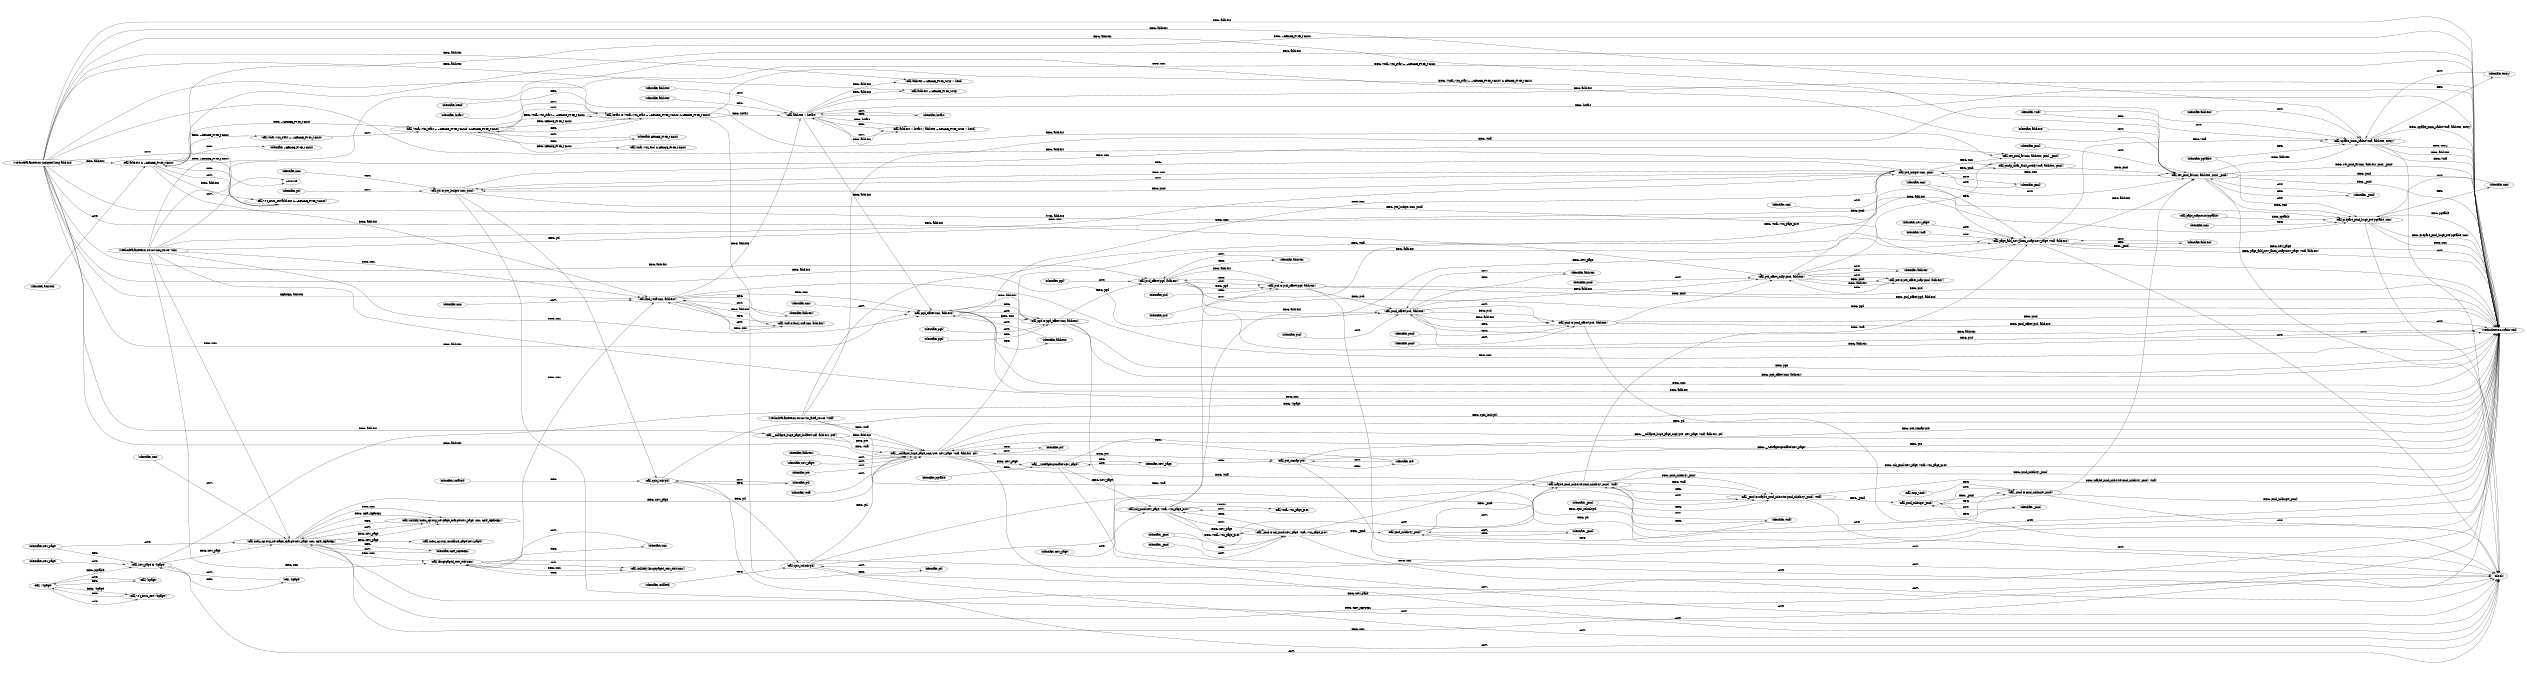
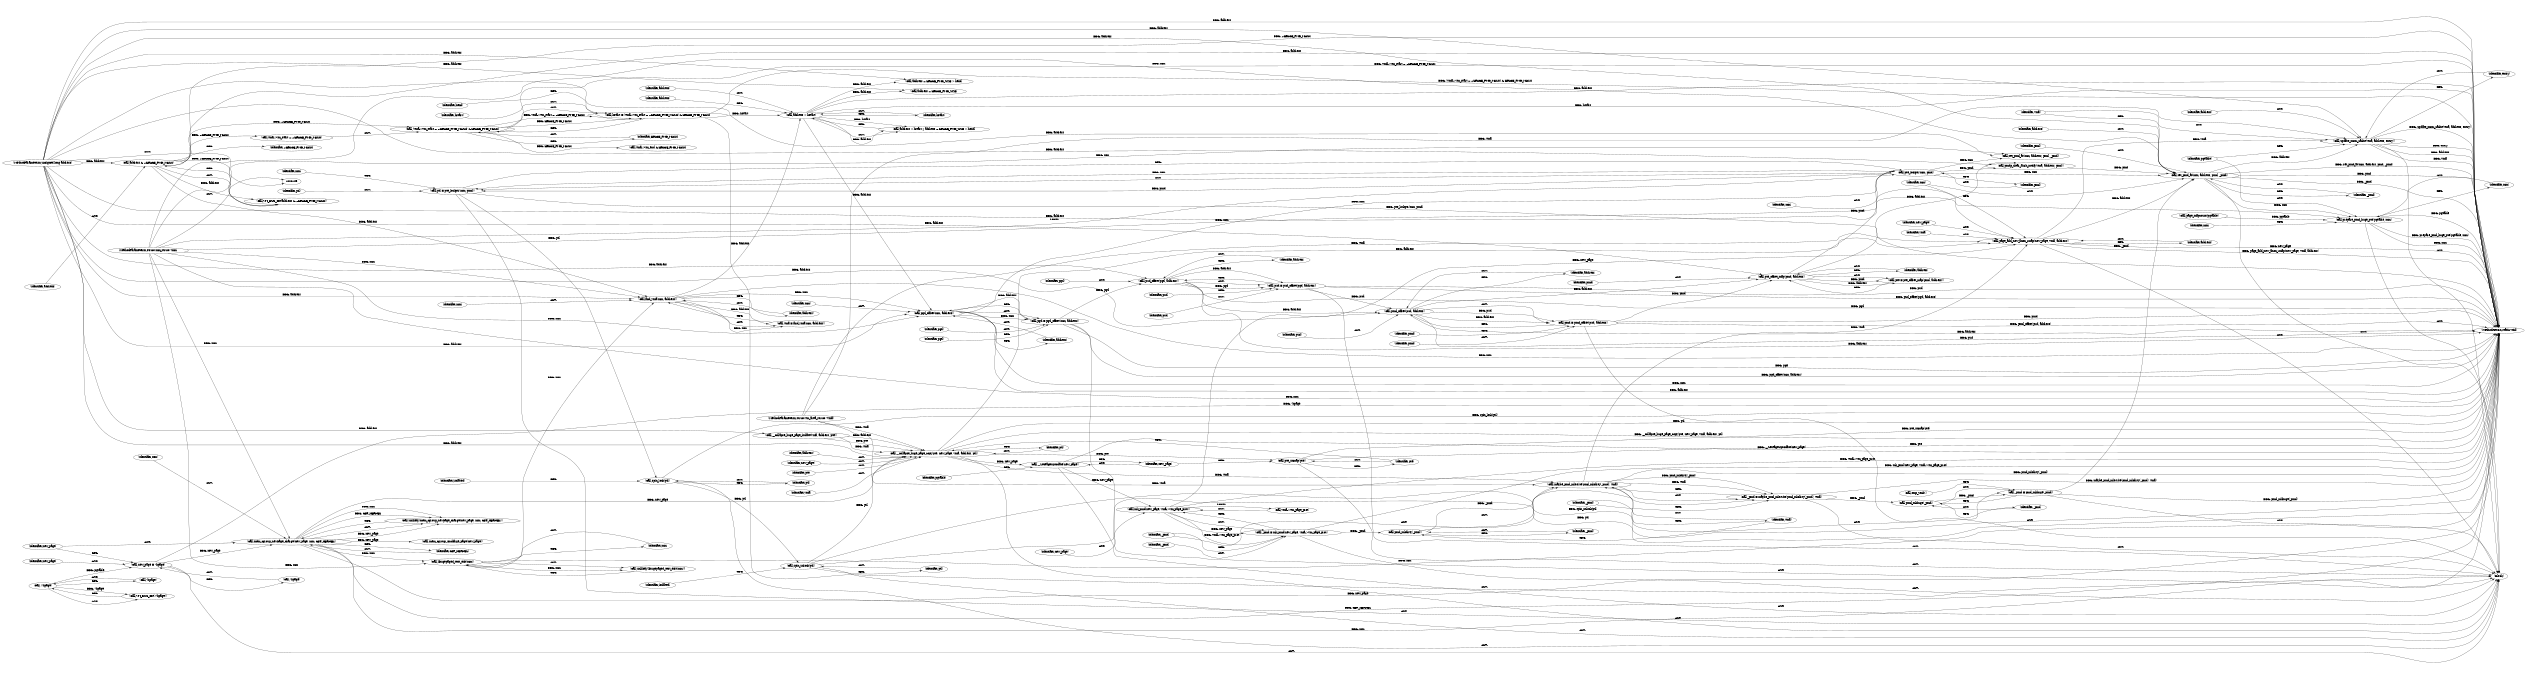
(1055, 216) -> (1055, 216)
(1055, 220) -> (1055, 220)
(1662, 241) -> (1886, 461)
(292, 295) -> (292, 295)
